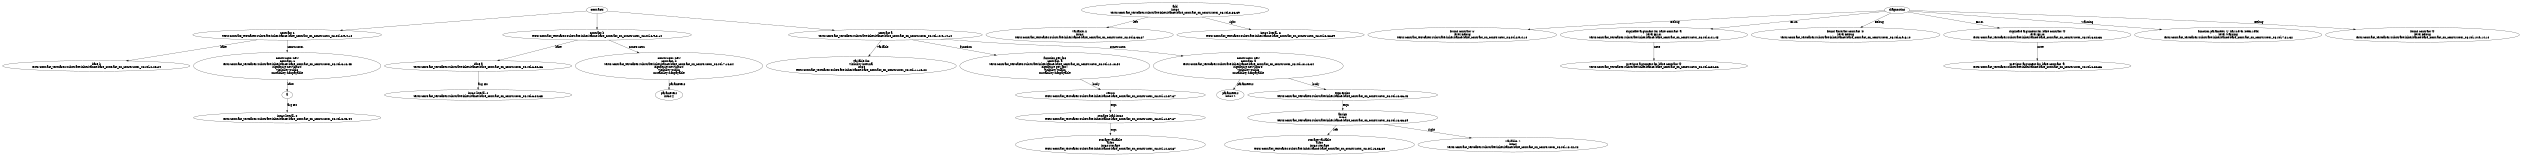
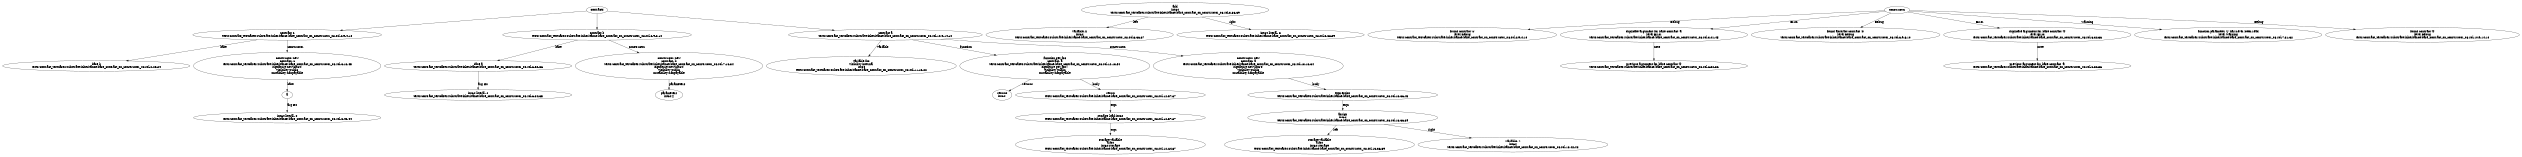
(1897, 10) -> (1897, 10)
none -> (1002, 95)
(1230, 95) -> none
